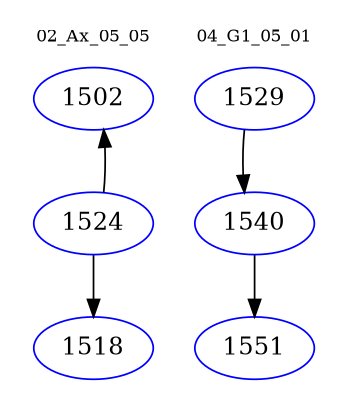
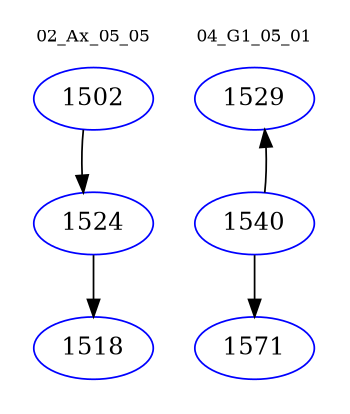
(243, 152) -> (266, 170)
(105, 170) -> (82, 152)
(255, 348) -> (255, 348)
